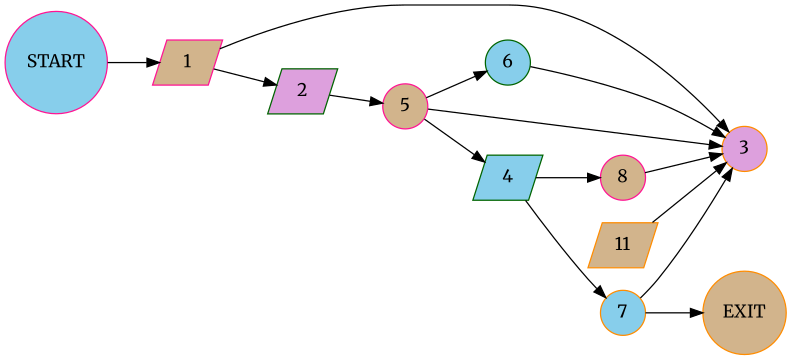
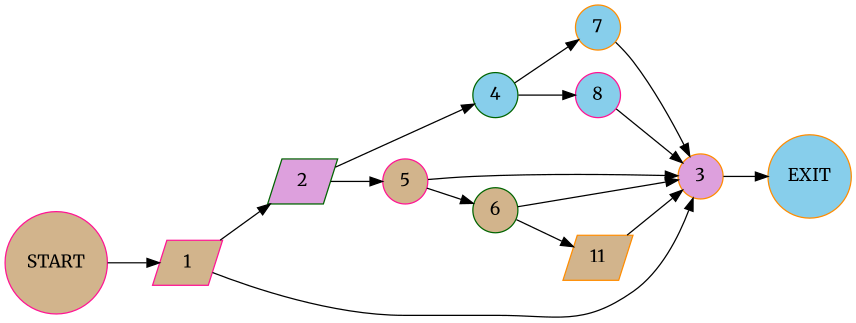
(56, 63) -> (56, 263)
(508, 63) -> (495, 210)
(449, 137) -> (399, 138)
(508, 178) -> (495, 95)
(623, 178) -> (598, 95)
none -> (539, 230)
(668, 313) -> (739, 176)
(745, 313) -> (810, 176)
